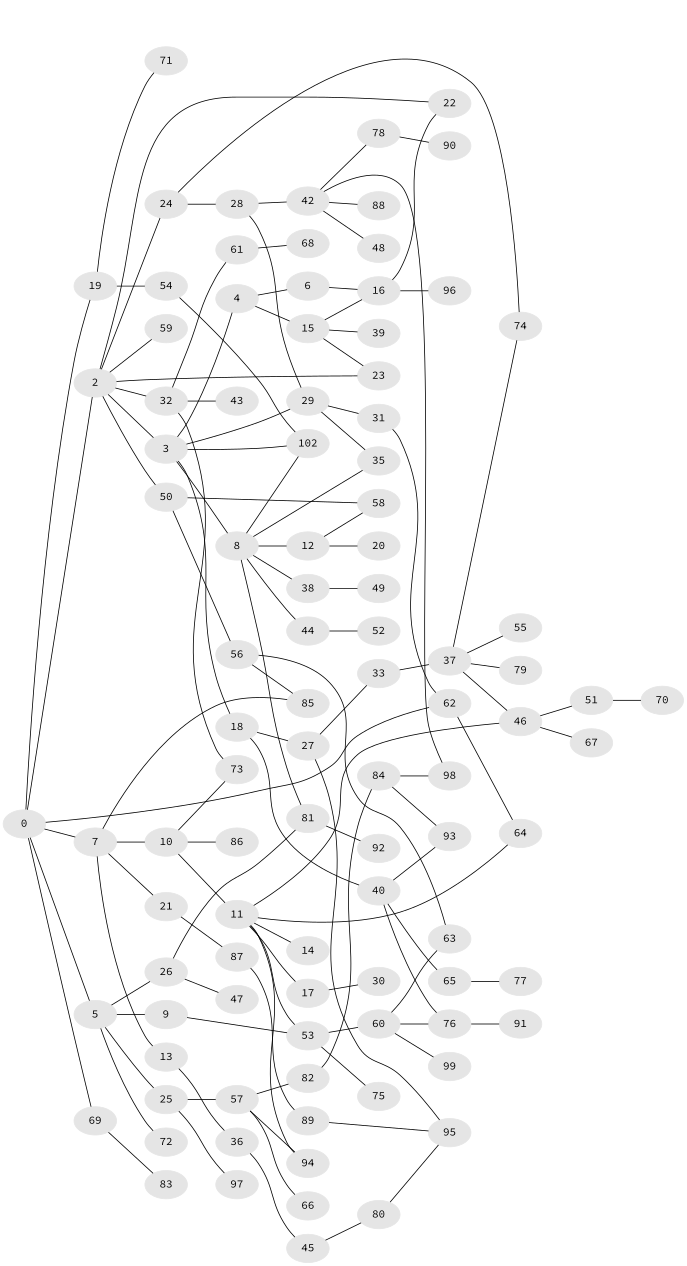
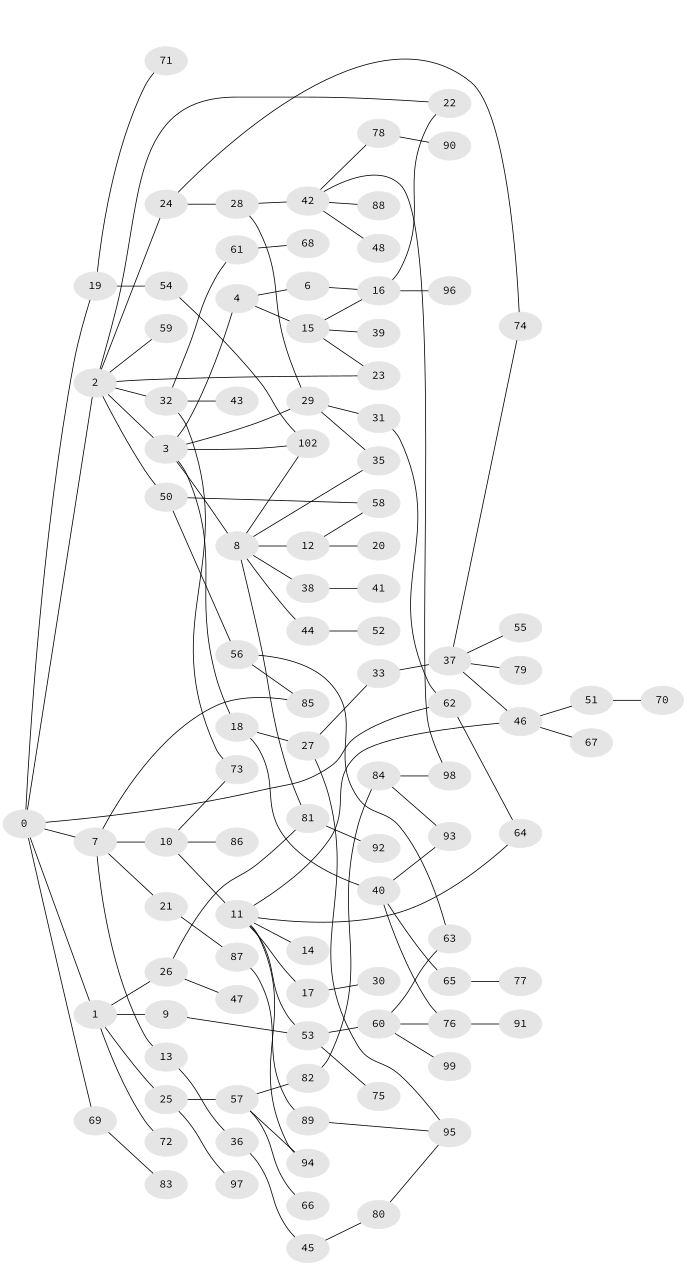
(379, 588) -> (379, 588)
(95, 1015) -> (95, 1015)
